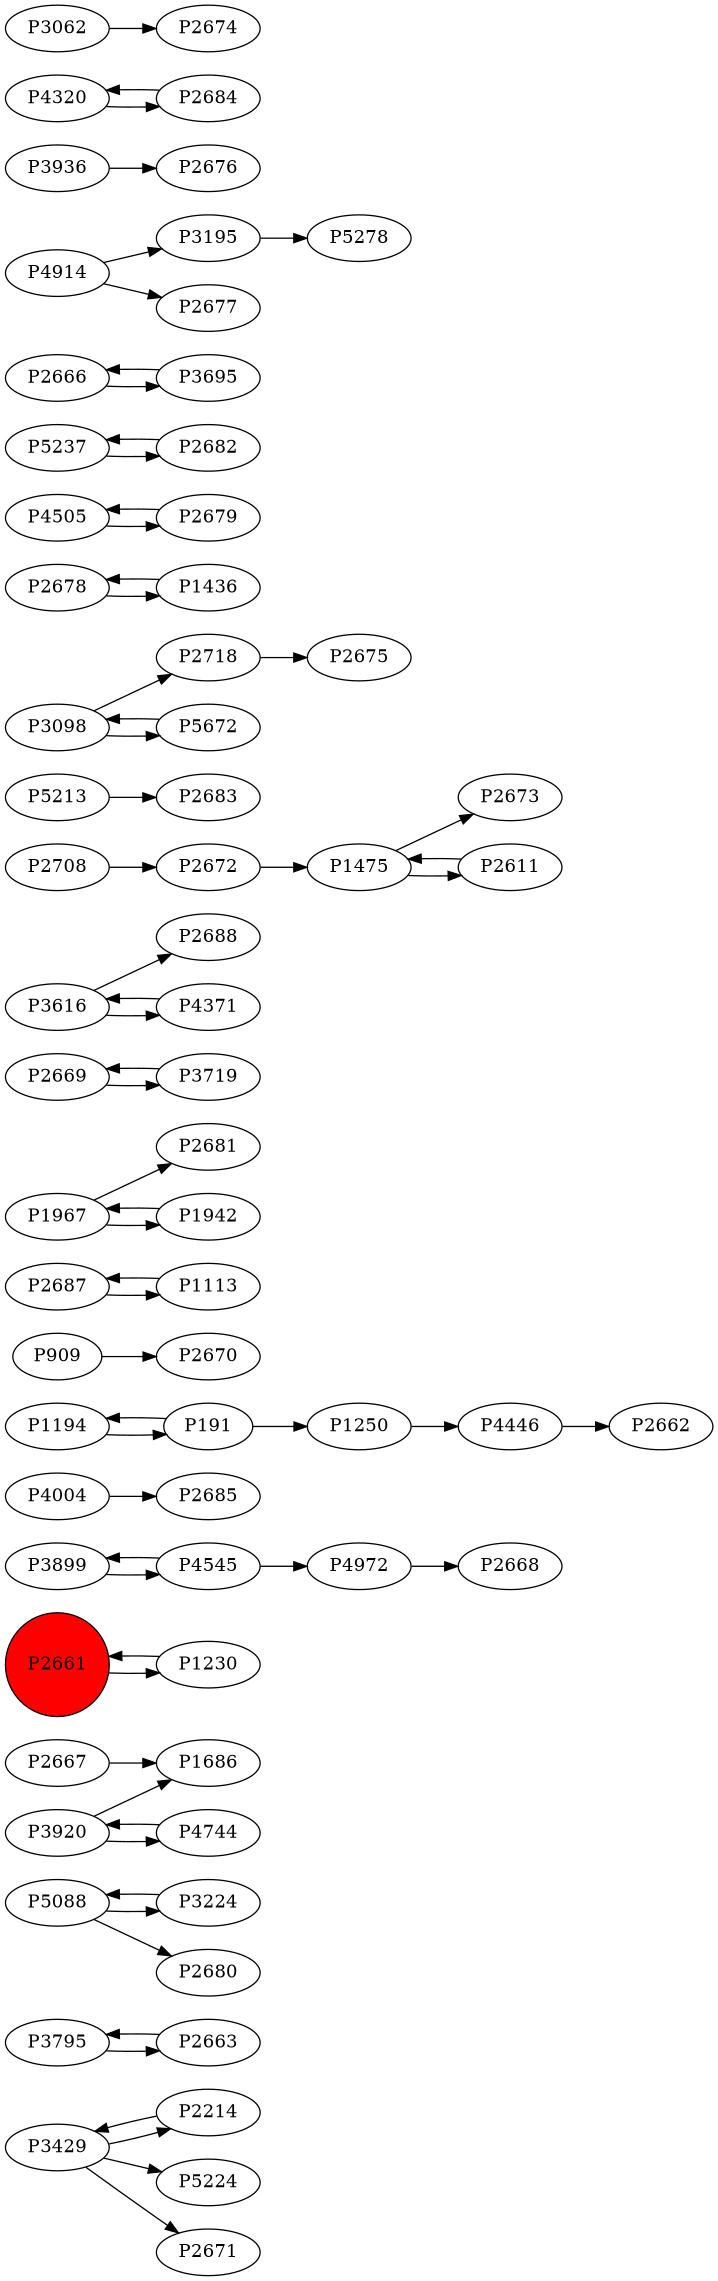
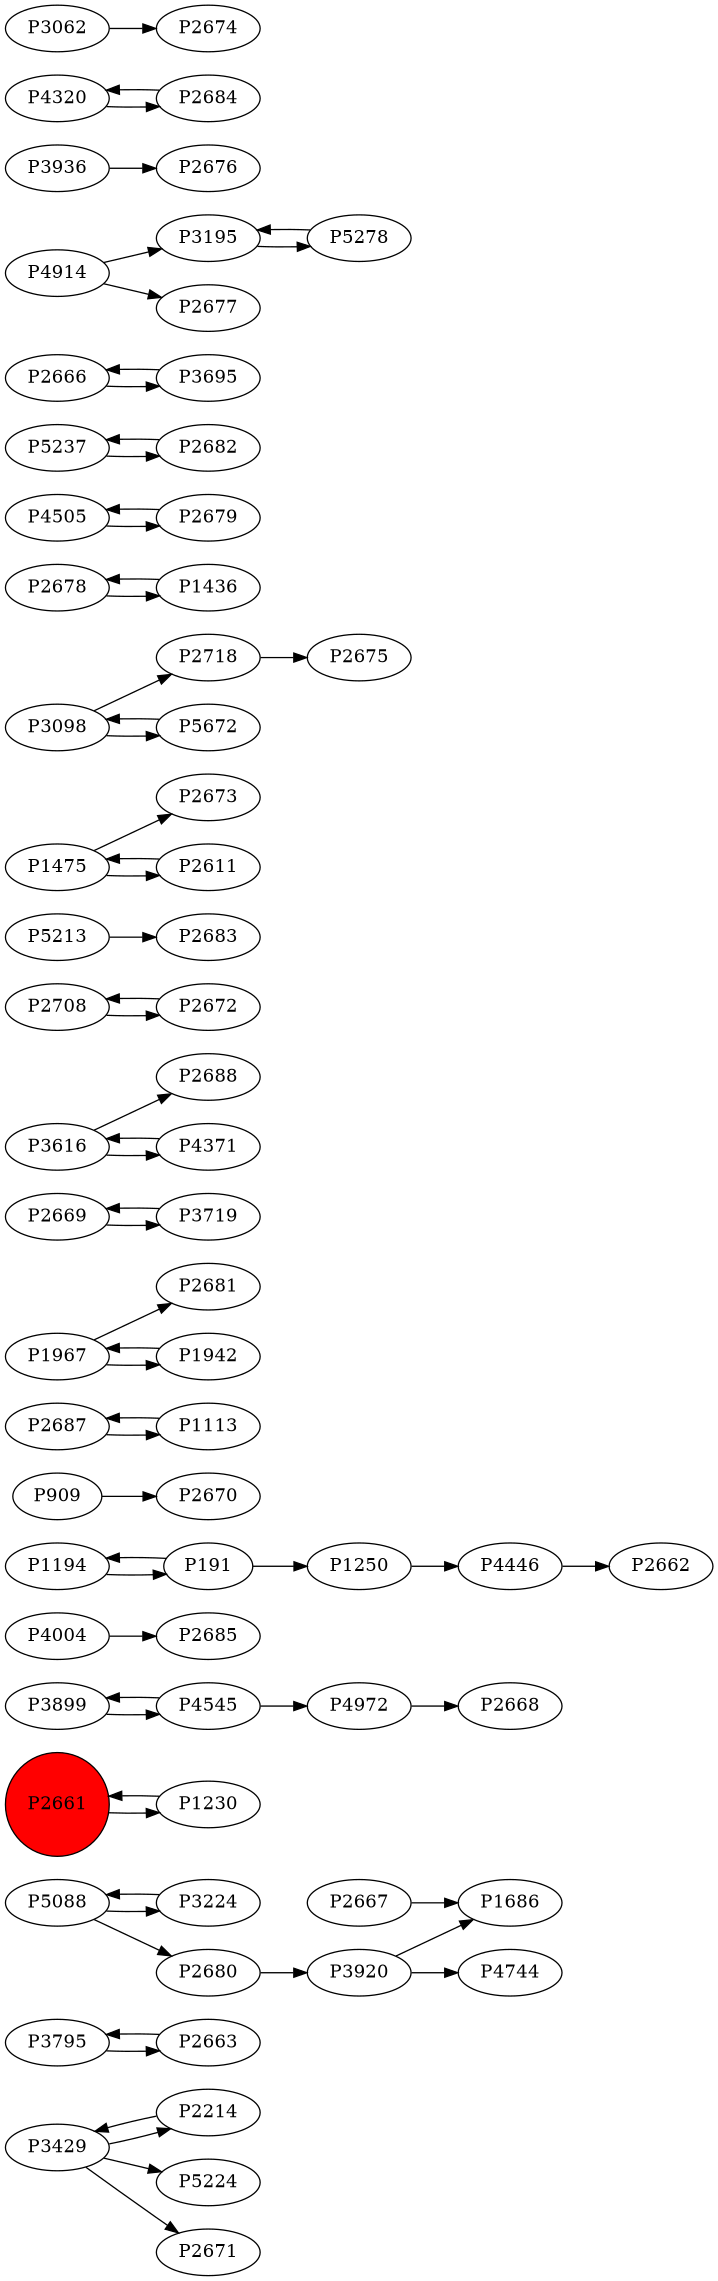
none -> (290, 230)
(277, 867) -> (139, 998)
(139, 1824) -> (277, 1973)
